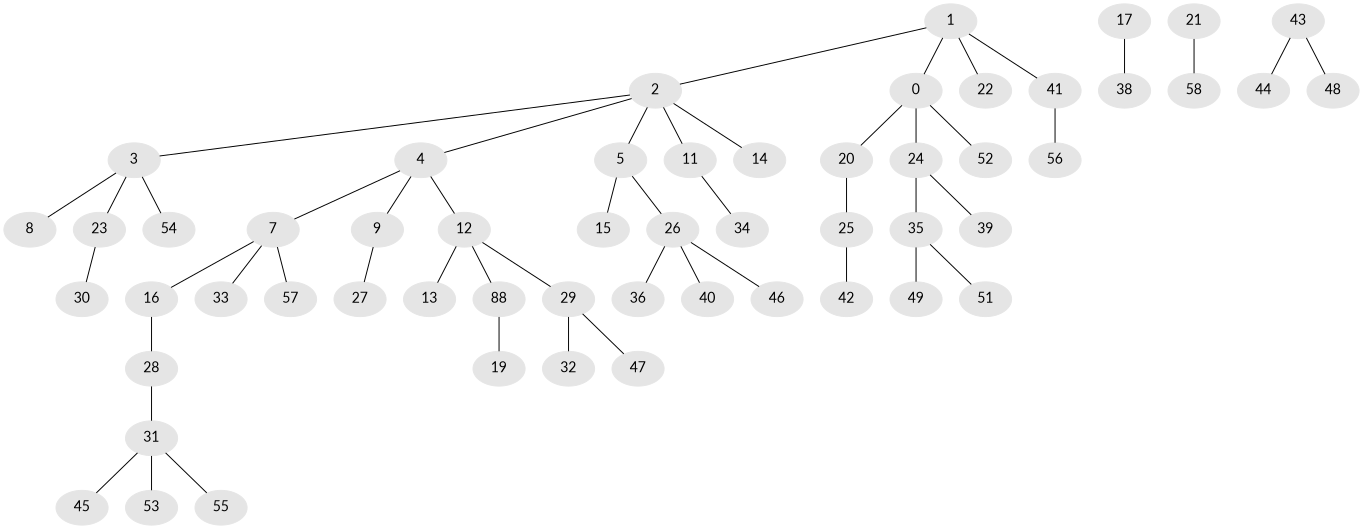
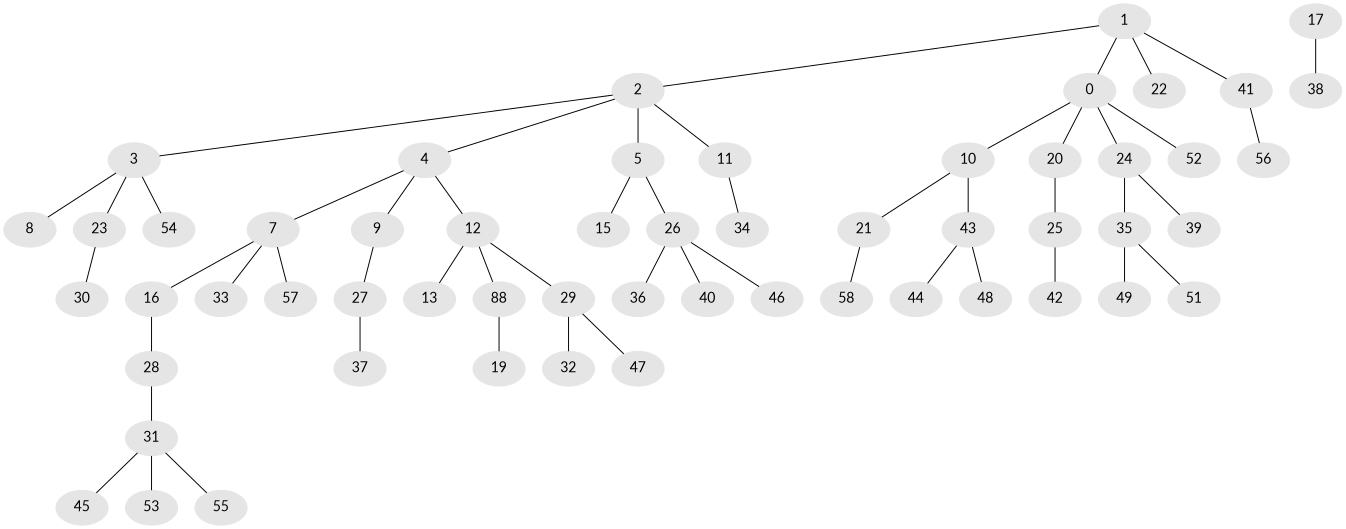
(760, 160) -> none
none -> (968, 160)
none -> (360, 369)
